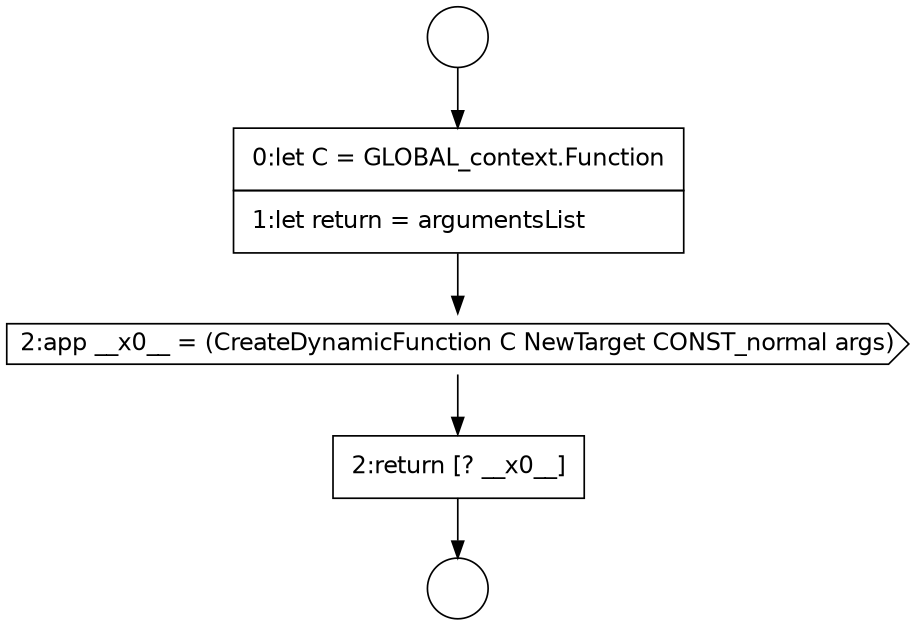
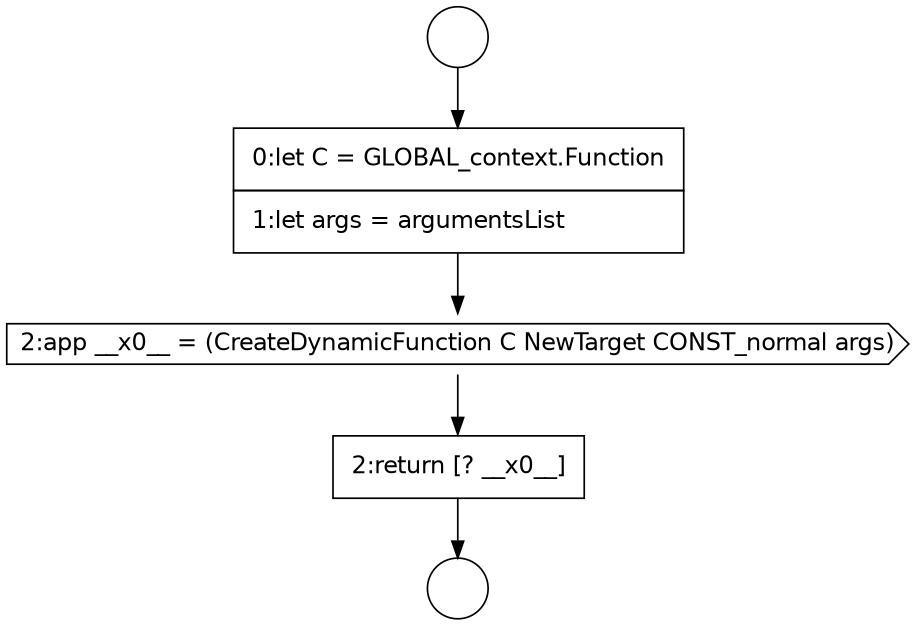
(419, 221) -> (409, 221)
